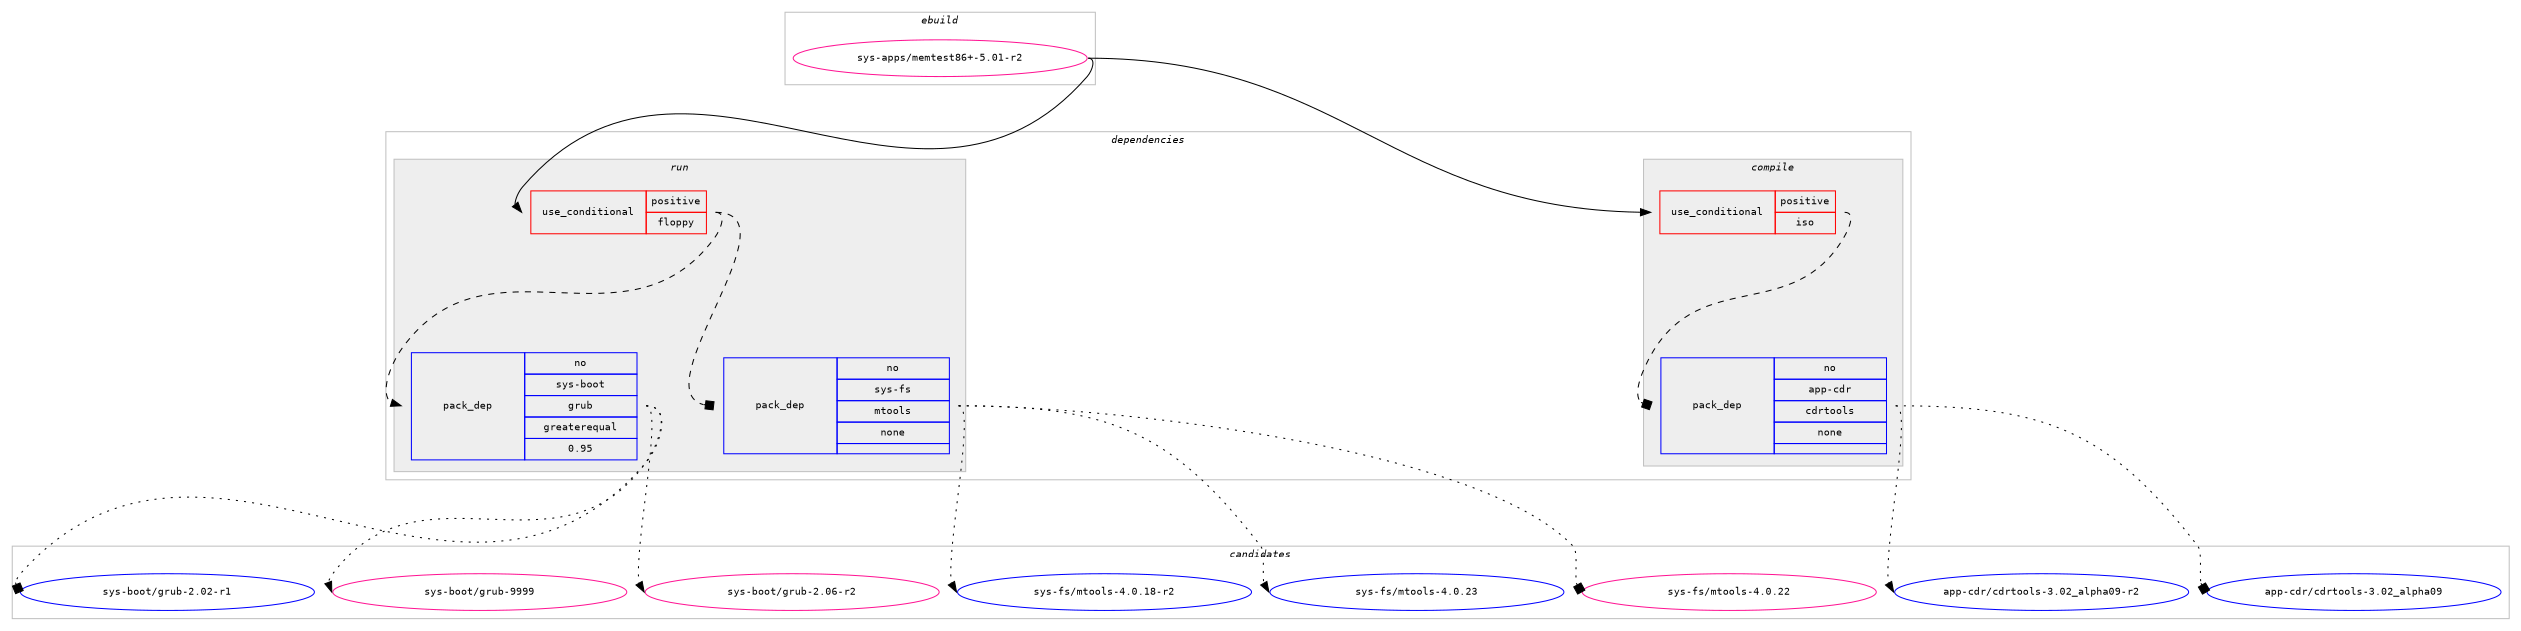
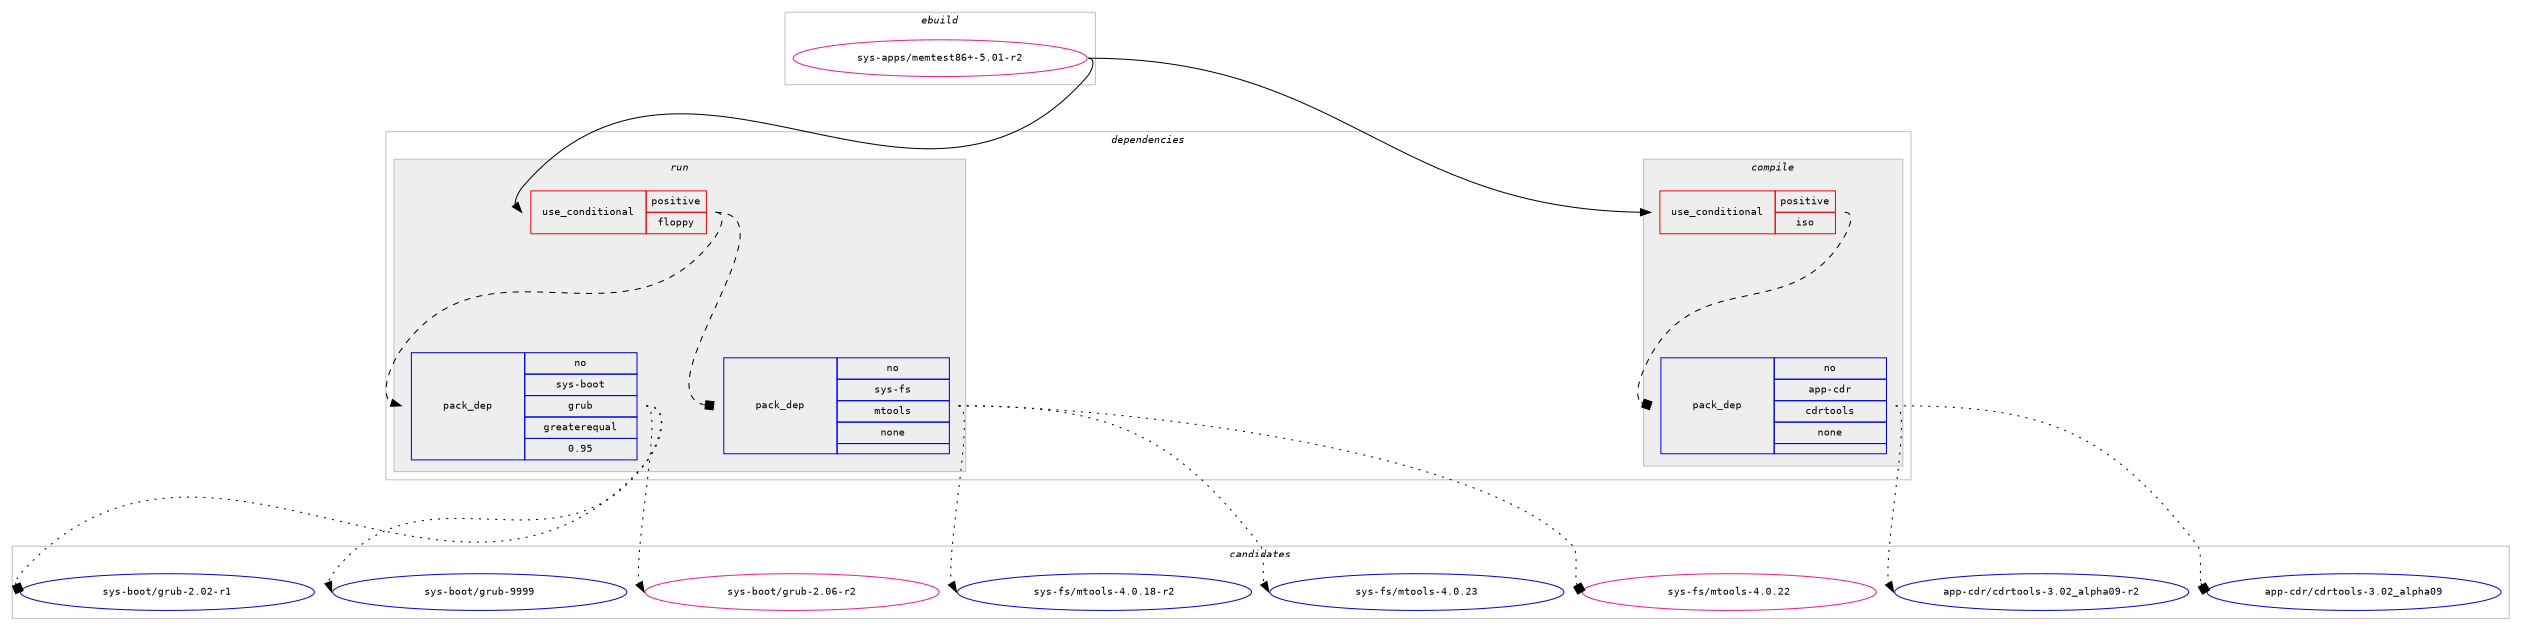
(480, 592) -> (480, 592)
